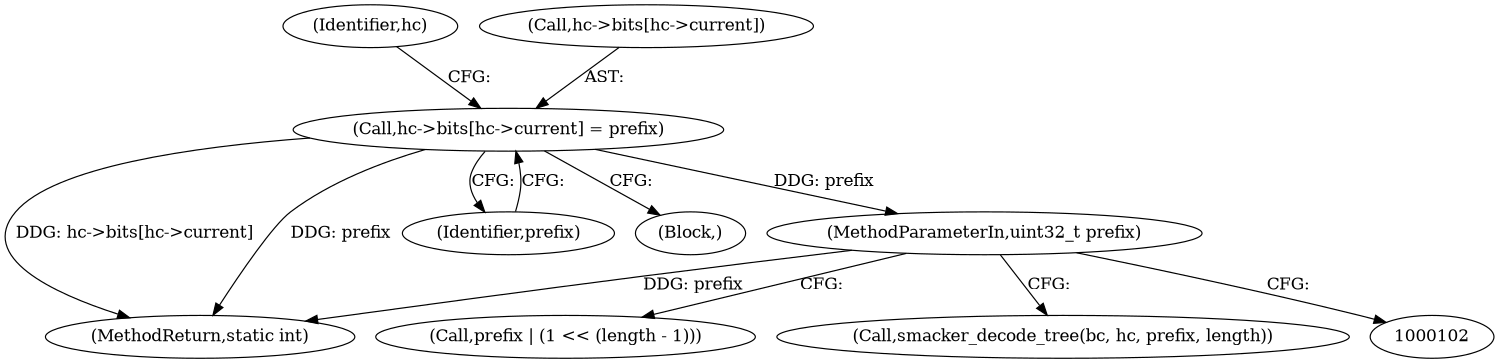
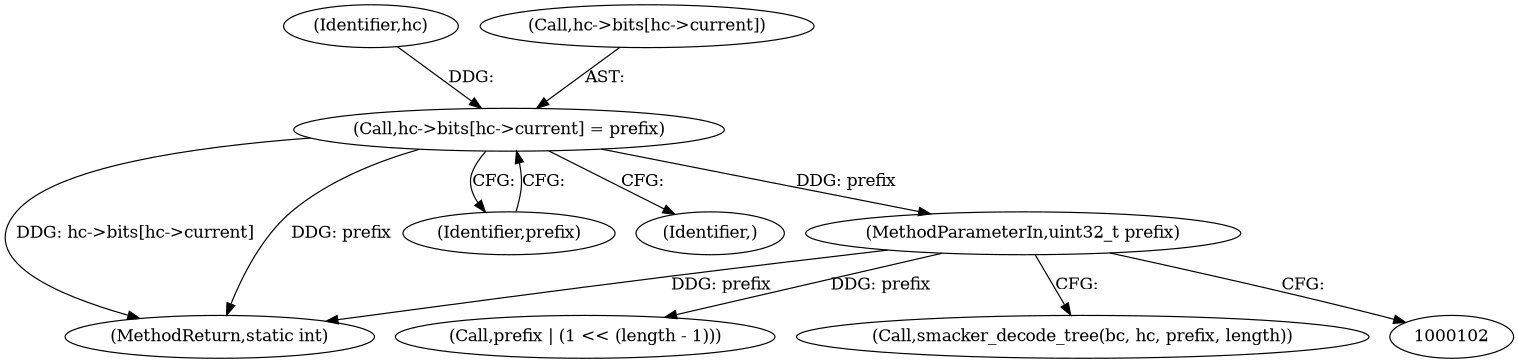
(472, 78) -> (474, 78)
(691, 233) -> (710, 233)
(824, 285) -> (881, 285)
